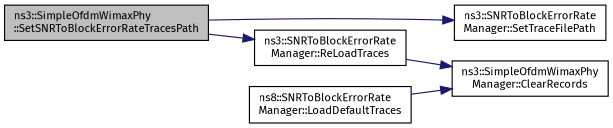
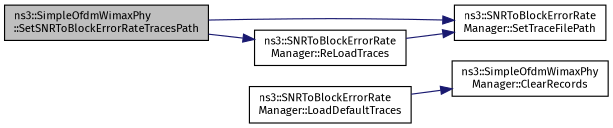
(423, 62) -> (424, 36)
(330, 105) -> (330, 105)
